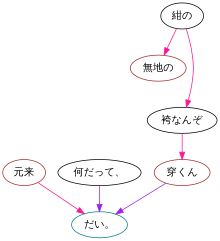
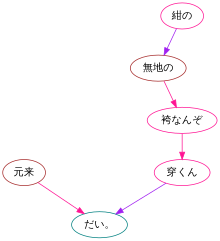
(182, 16) -> (182, 16)
(172, 39) -> (172, 39)
(193, 65) -> (169, 91)
(182, 120) -> (182, 120)
(100, 173) -> none
(182, 173) -> (182, 173)
